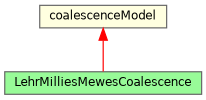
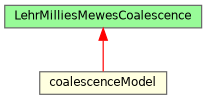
(103, 56) -> (103, 56)
